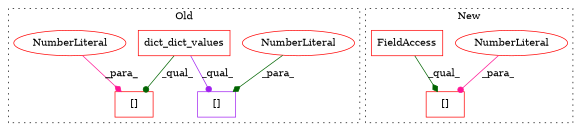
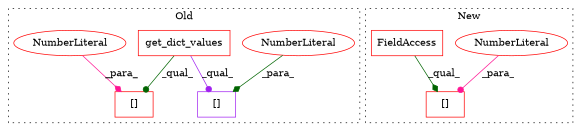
(184, 43) -> (184, 43)
